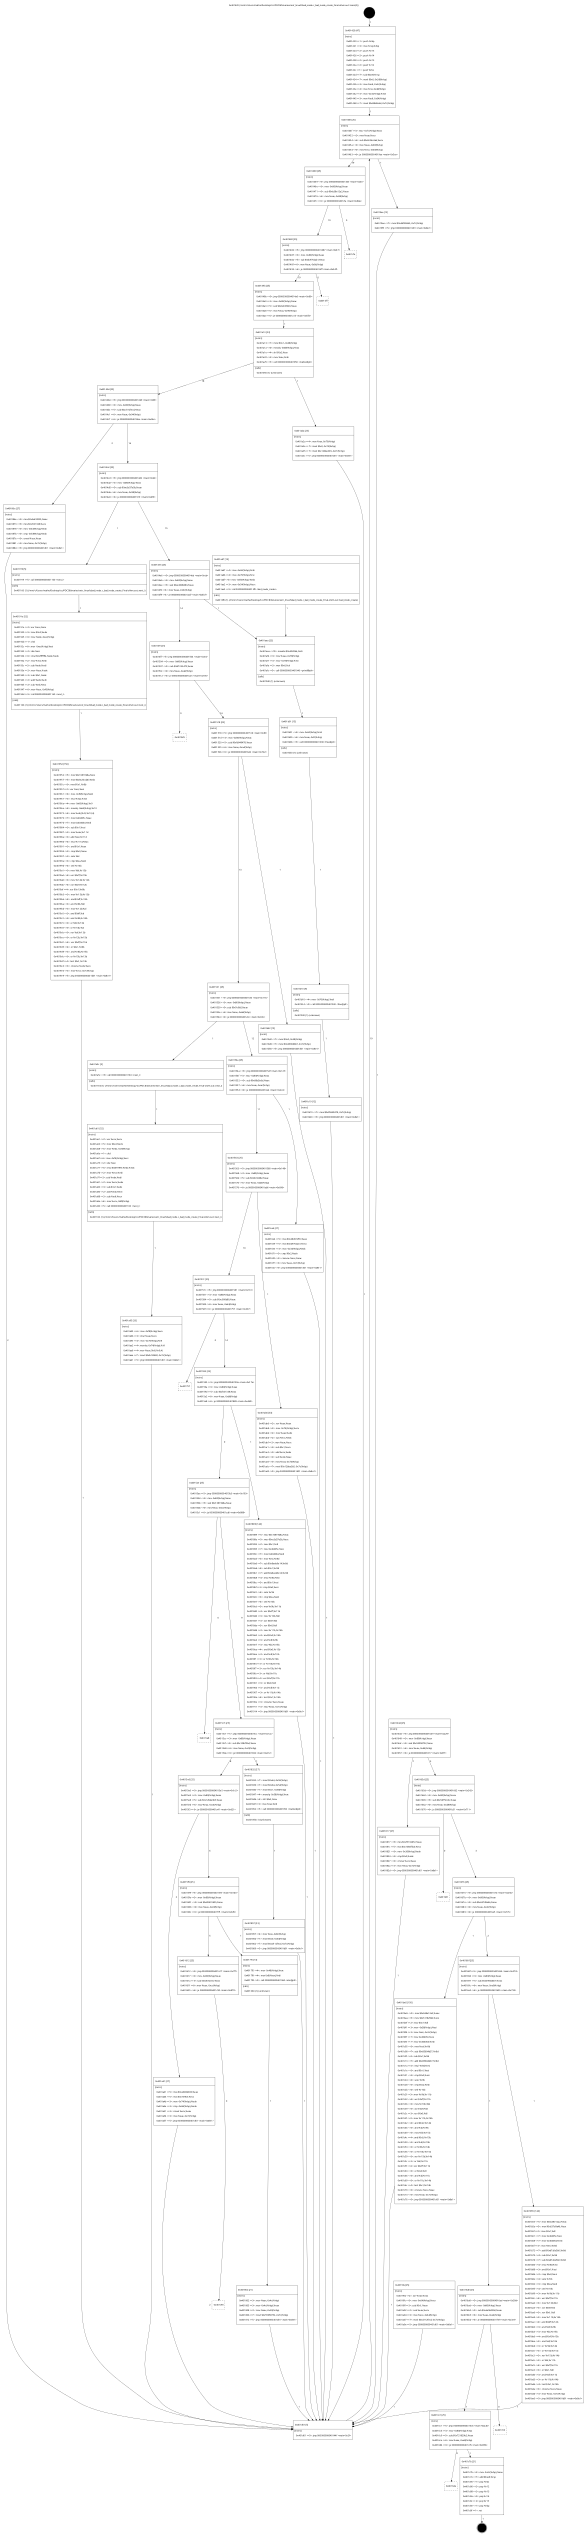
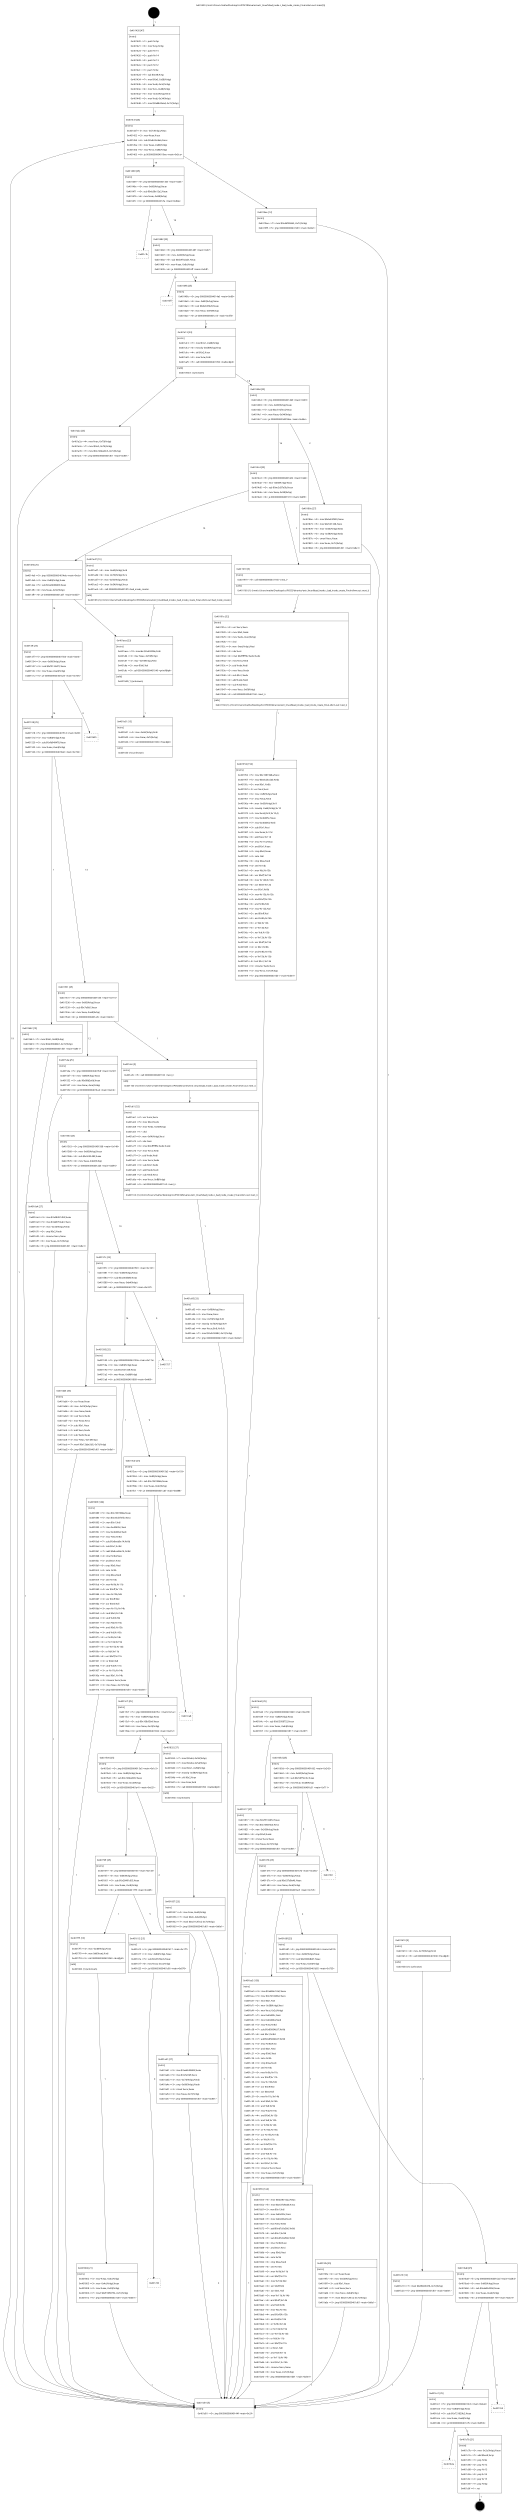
(314, 870) -> none
